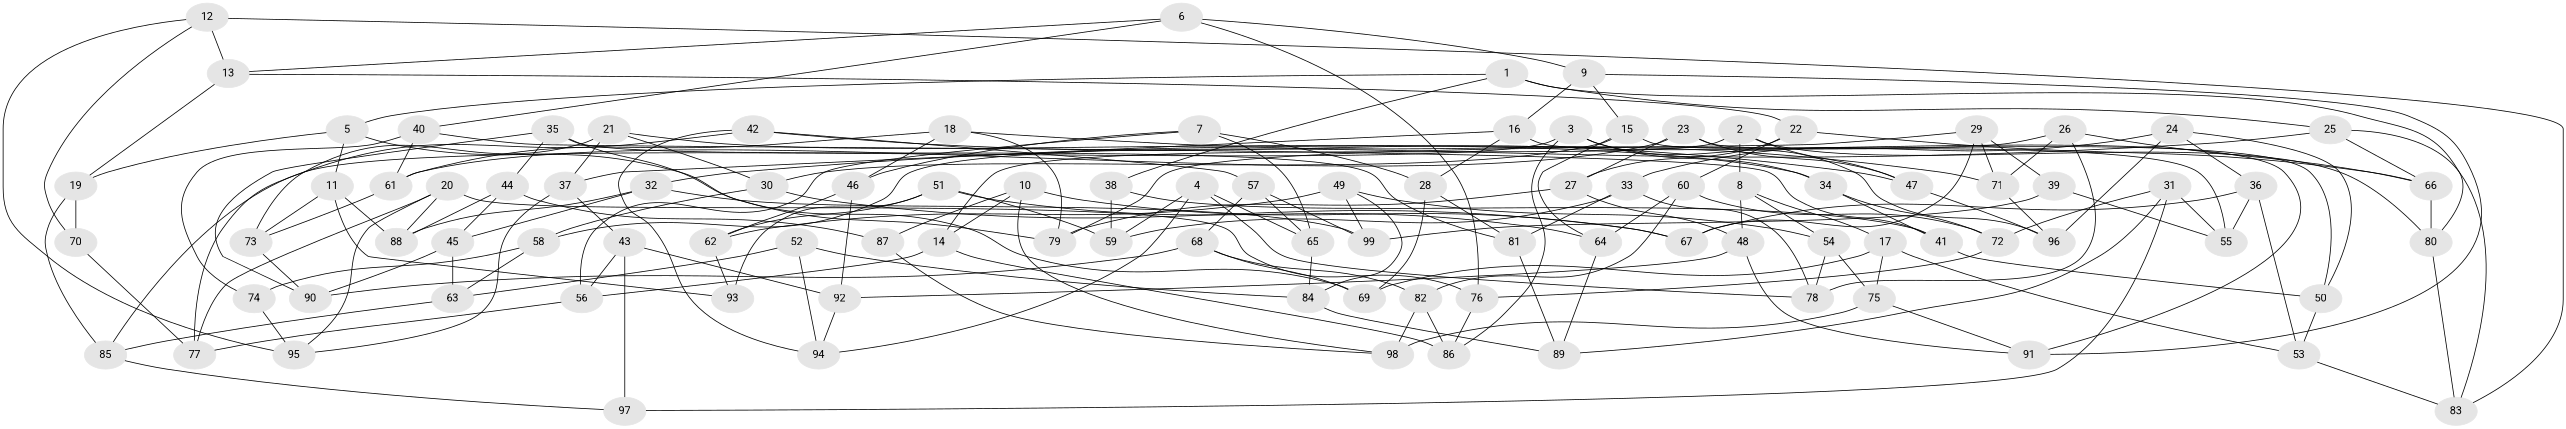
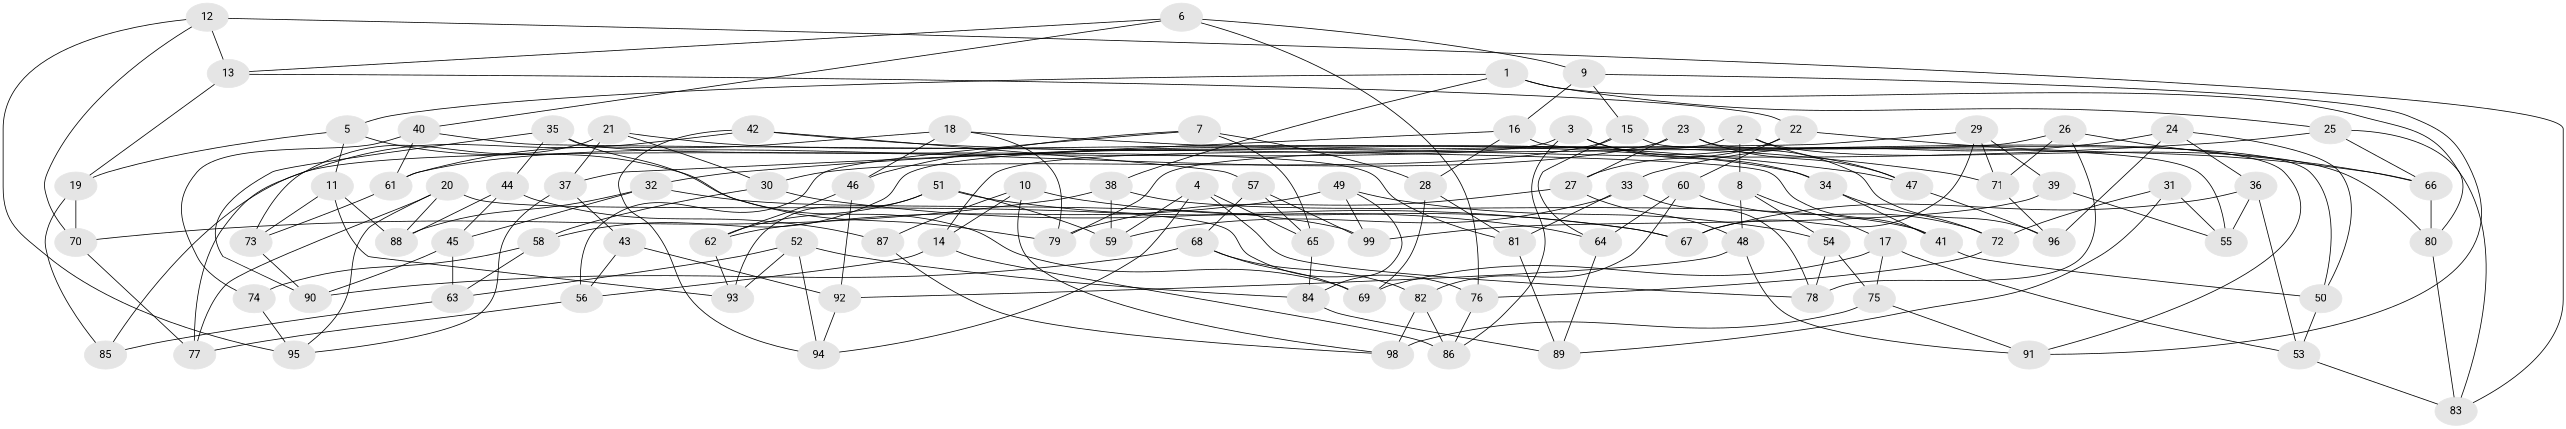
none -> (570, 222)
none -> (765, 271)
(625, 411) -> none
